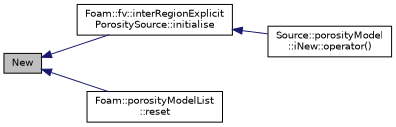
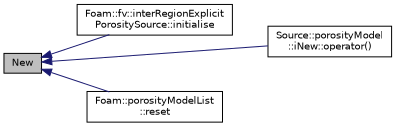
(255, 32) -> (160, 54)
